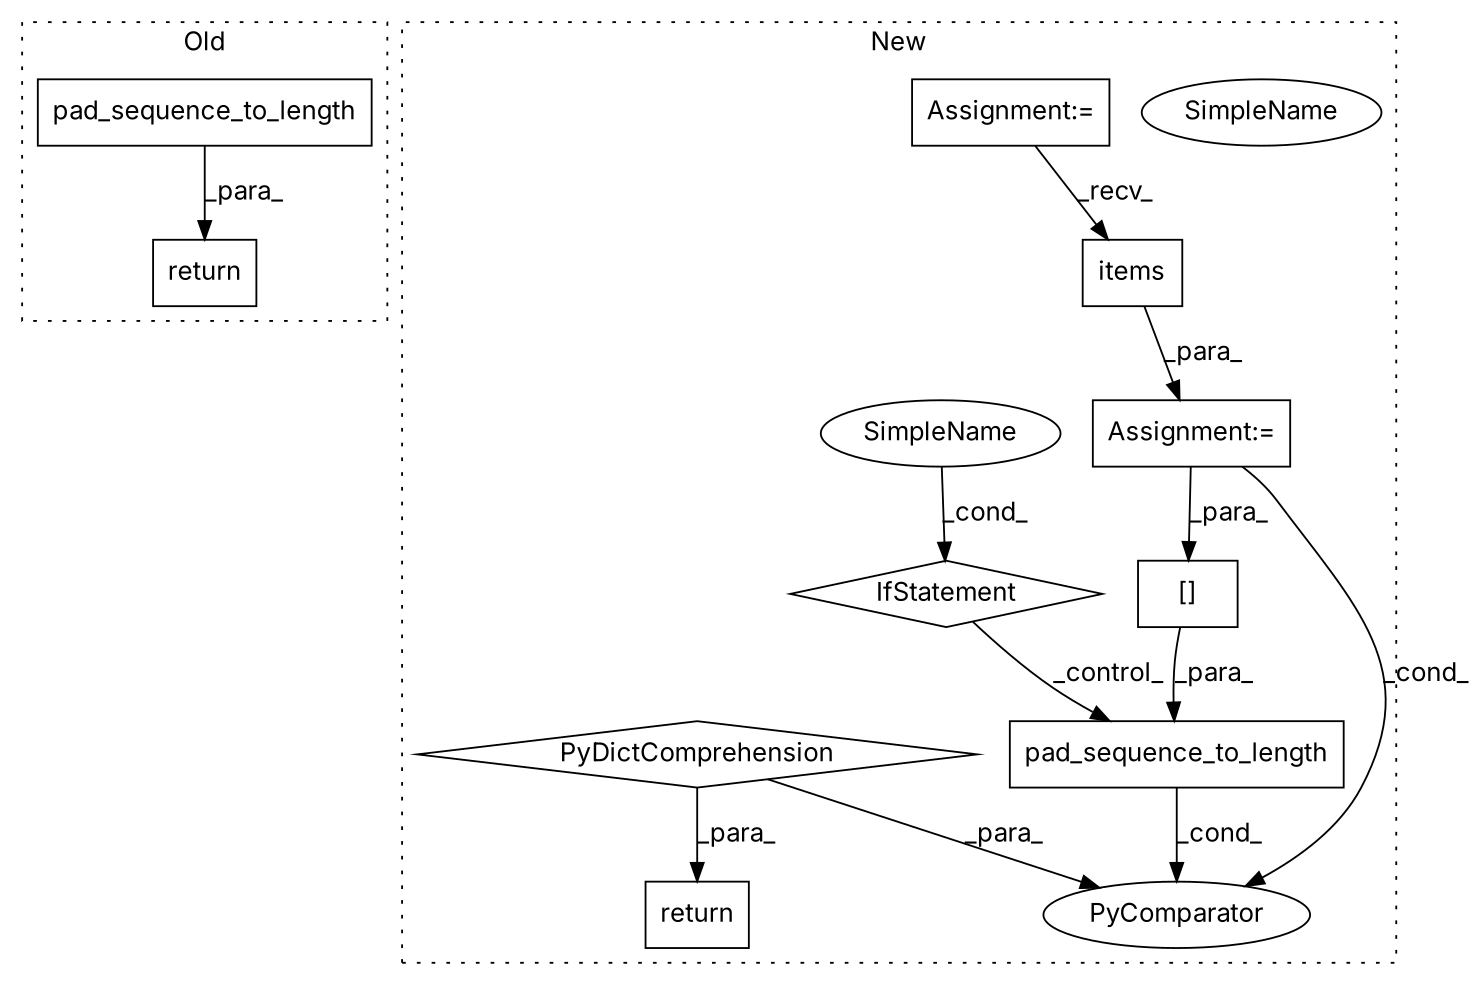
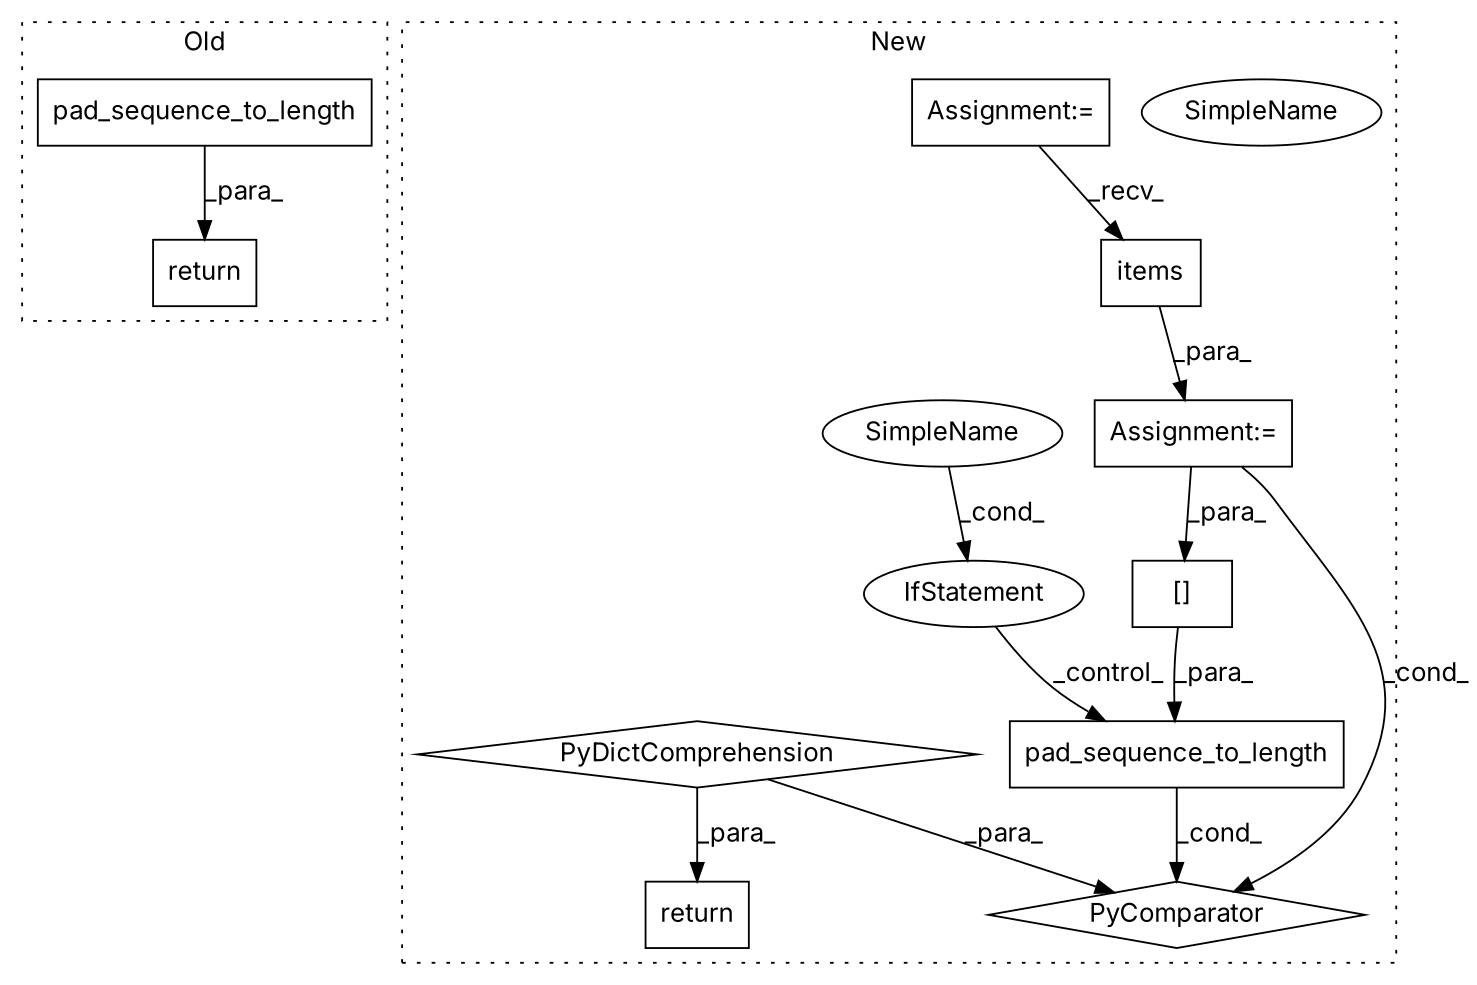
(946, 594) -> (974, 594)
(1177, 915) -> (1177, 915)
